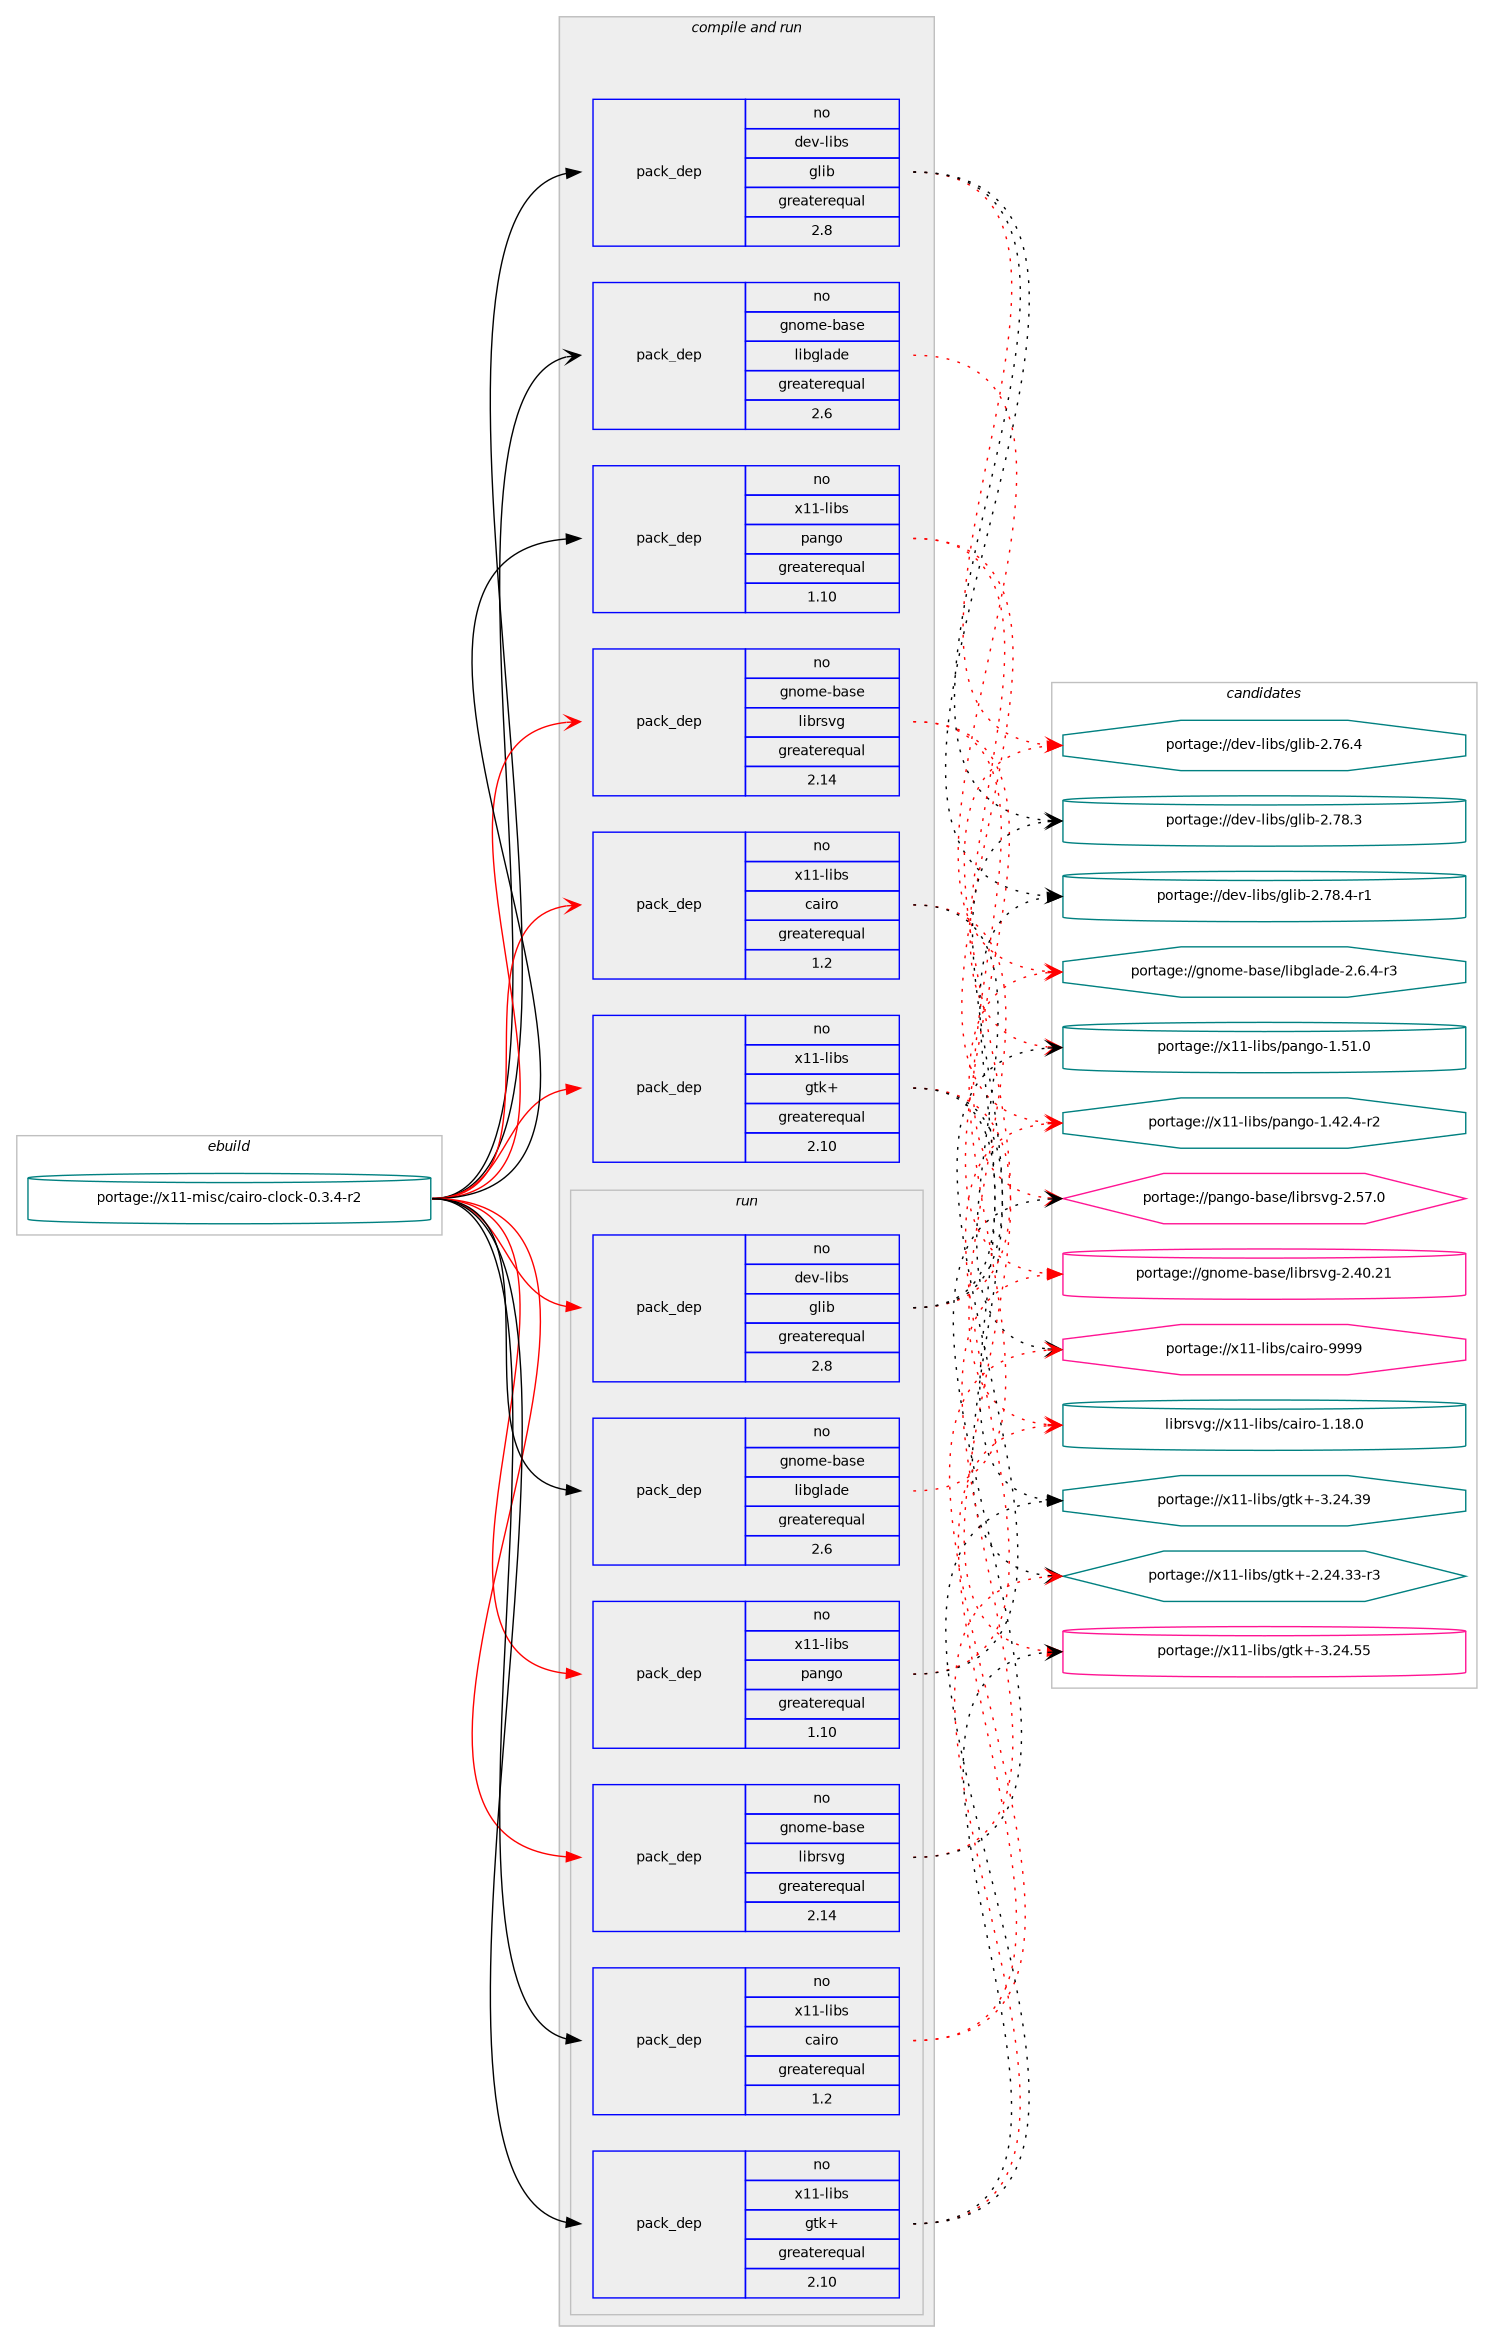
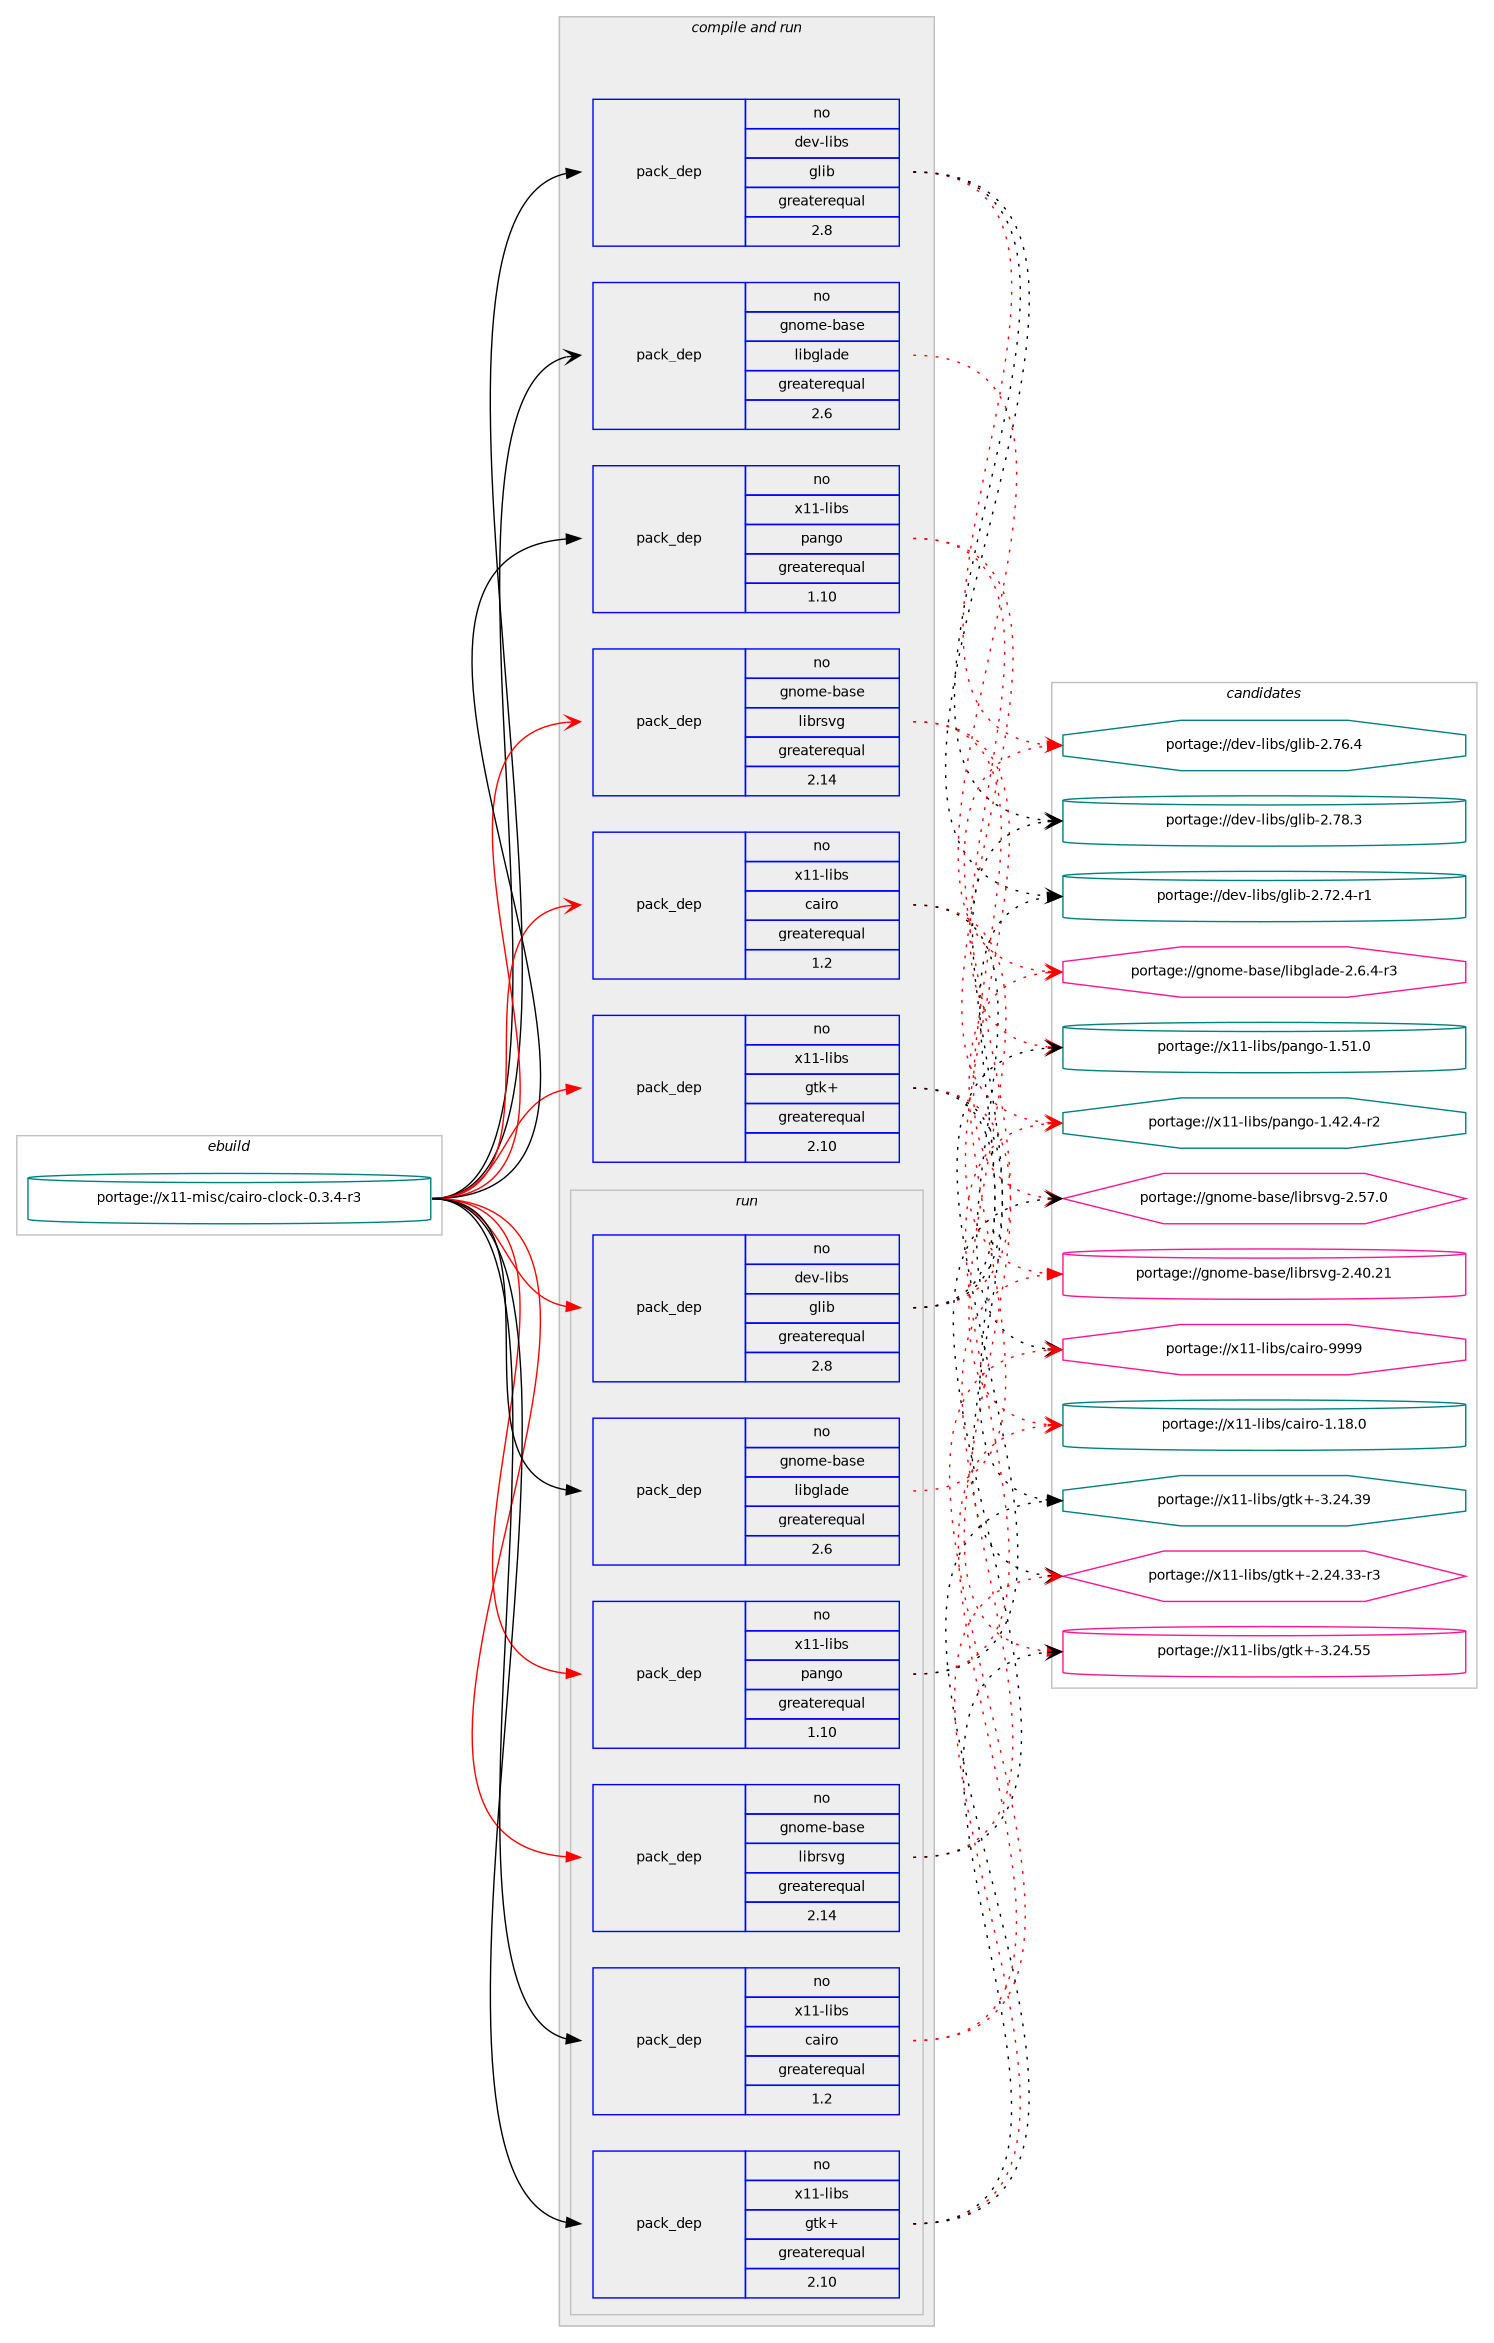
(1264, 897) -> (1264, 897)
(1264, 972) -> (1264, 972)
(229, 1199) -> (229, 1199)
(1264, 1199) -> (1264, 1199)
(1264, 1425) -> (1264, 1425)
(1264, 1576) -> (1264, 1576)
